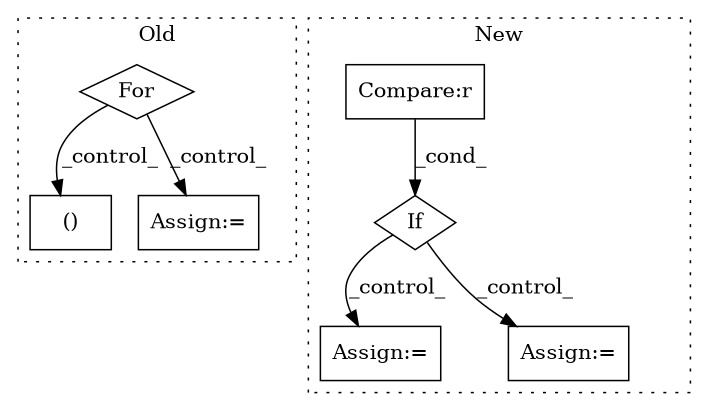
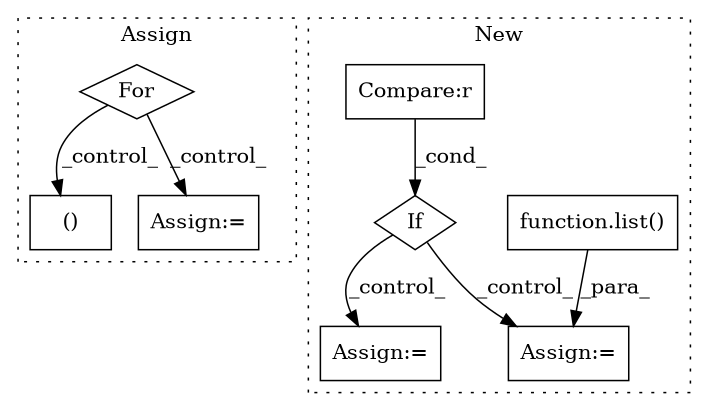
(157, 35) -> (157, 35)
none -> (593, 223)
